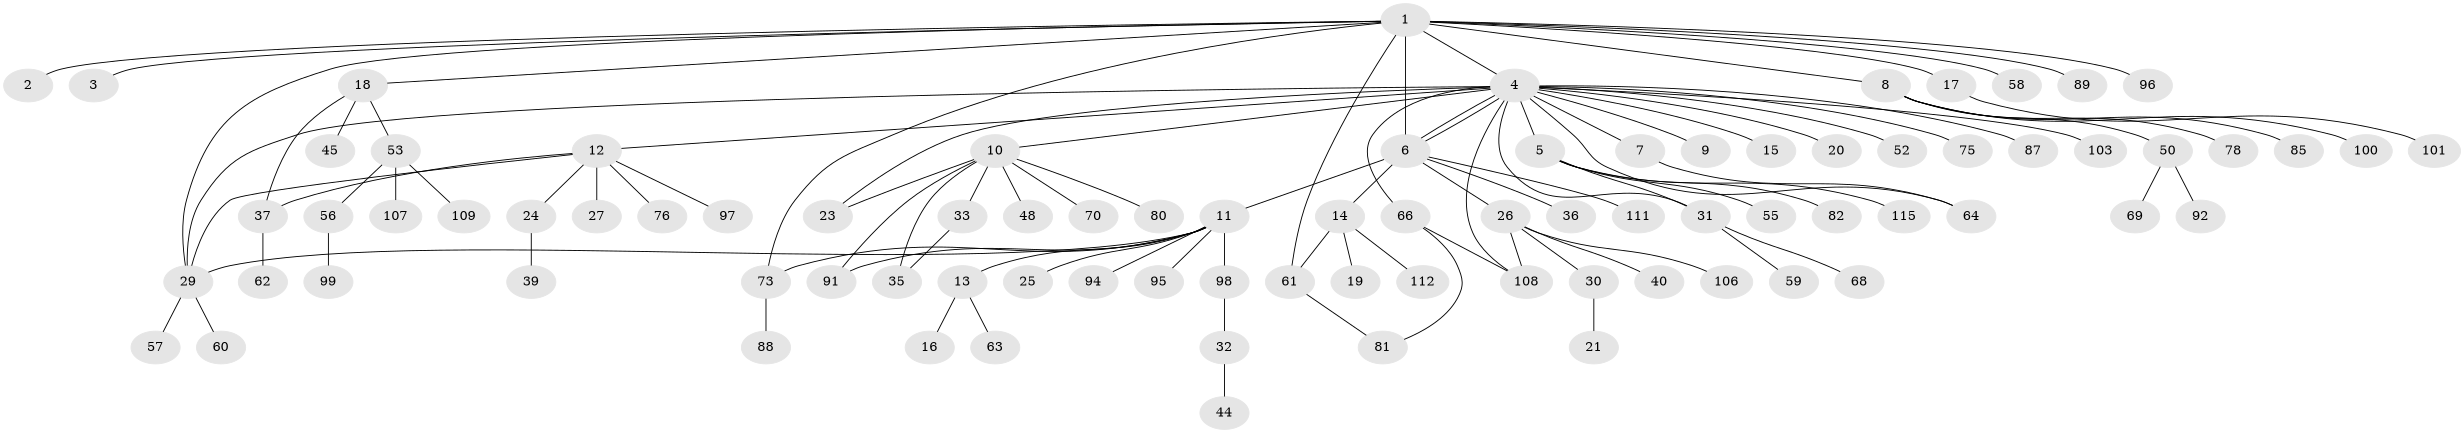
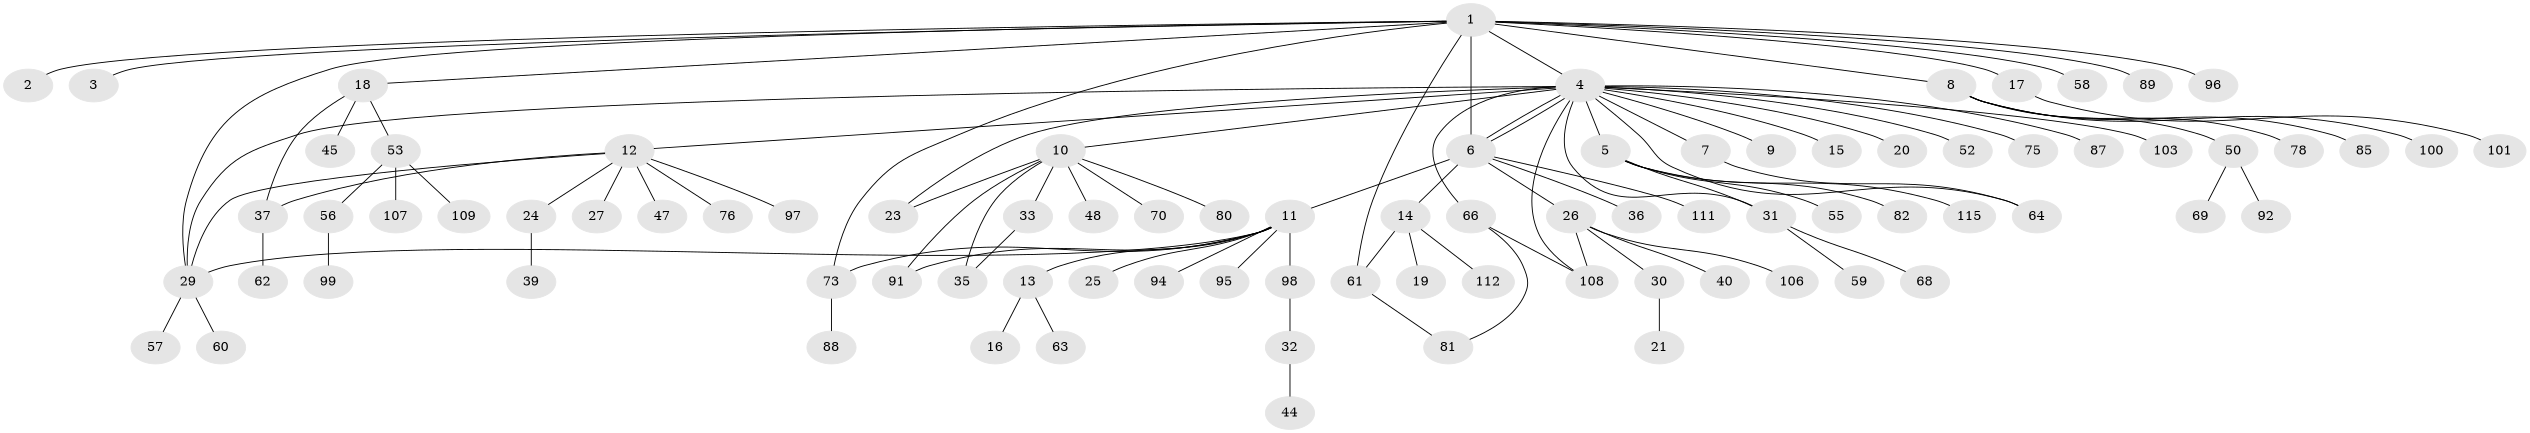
none -> (662, 217)
